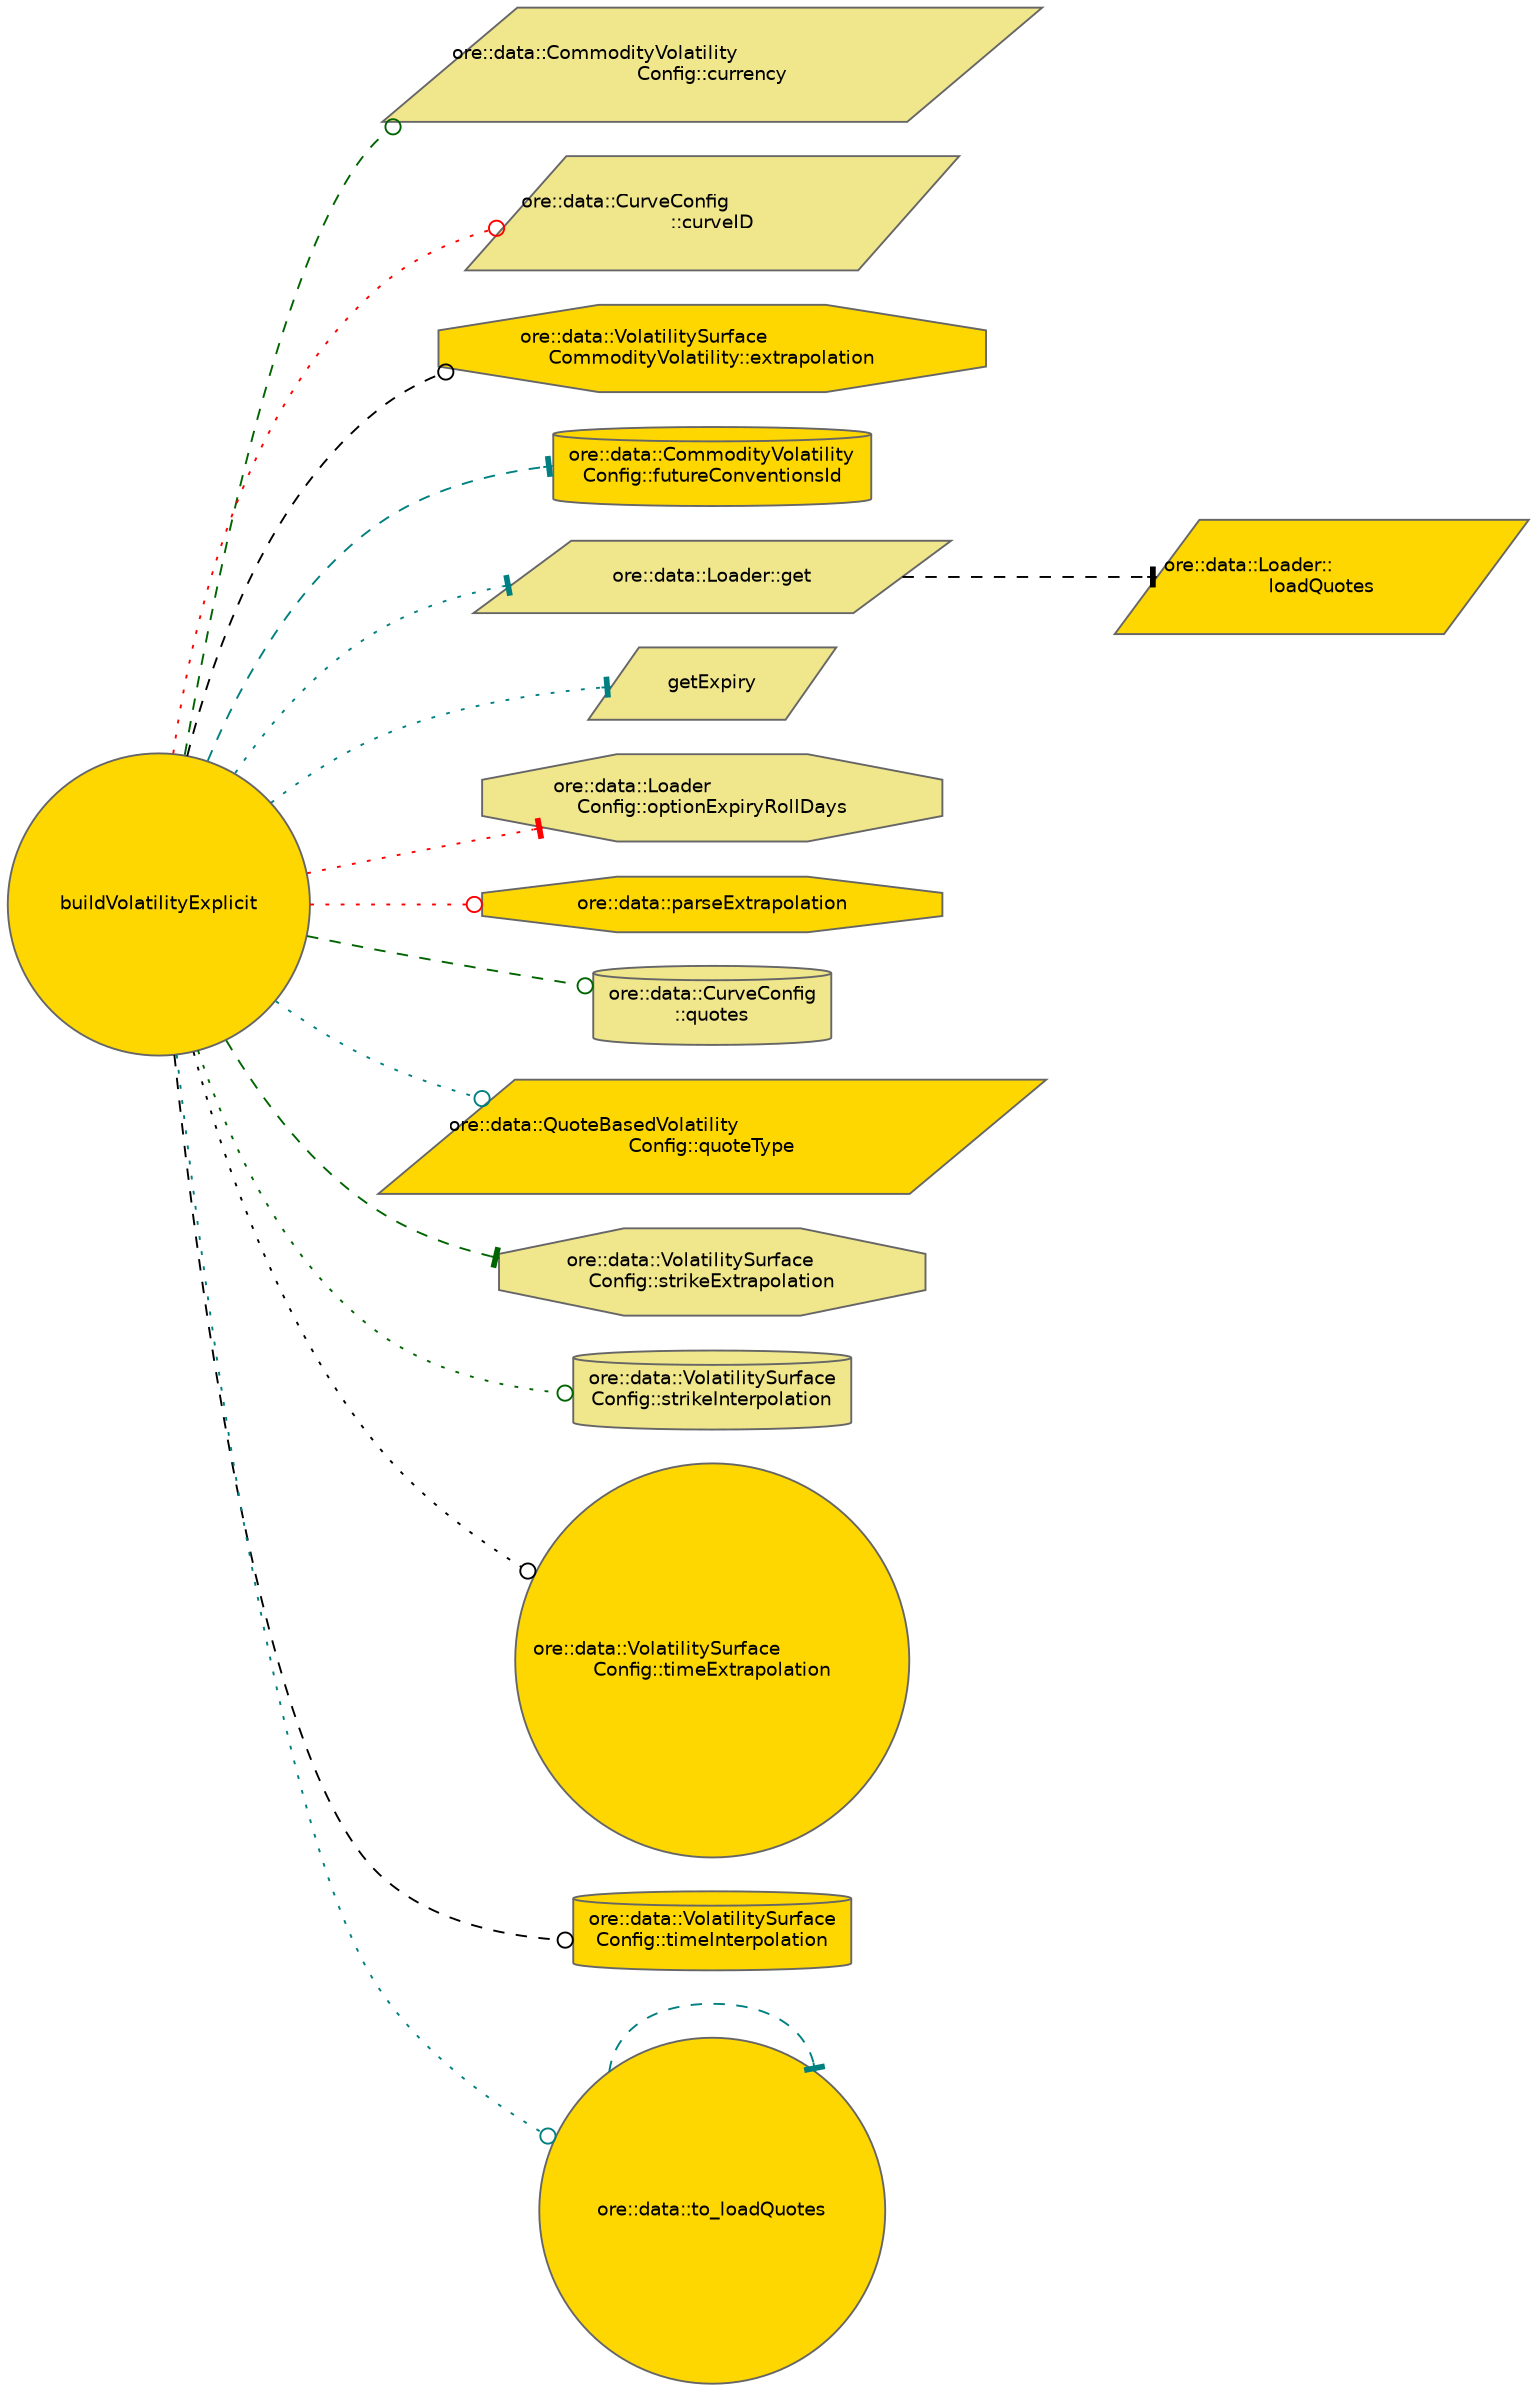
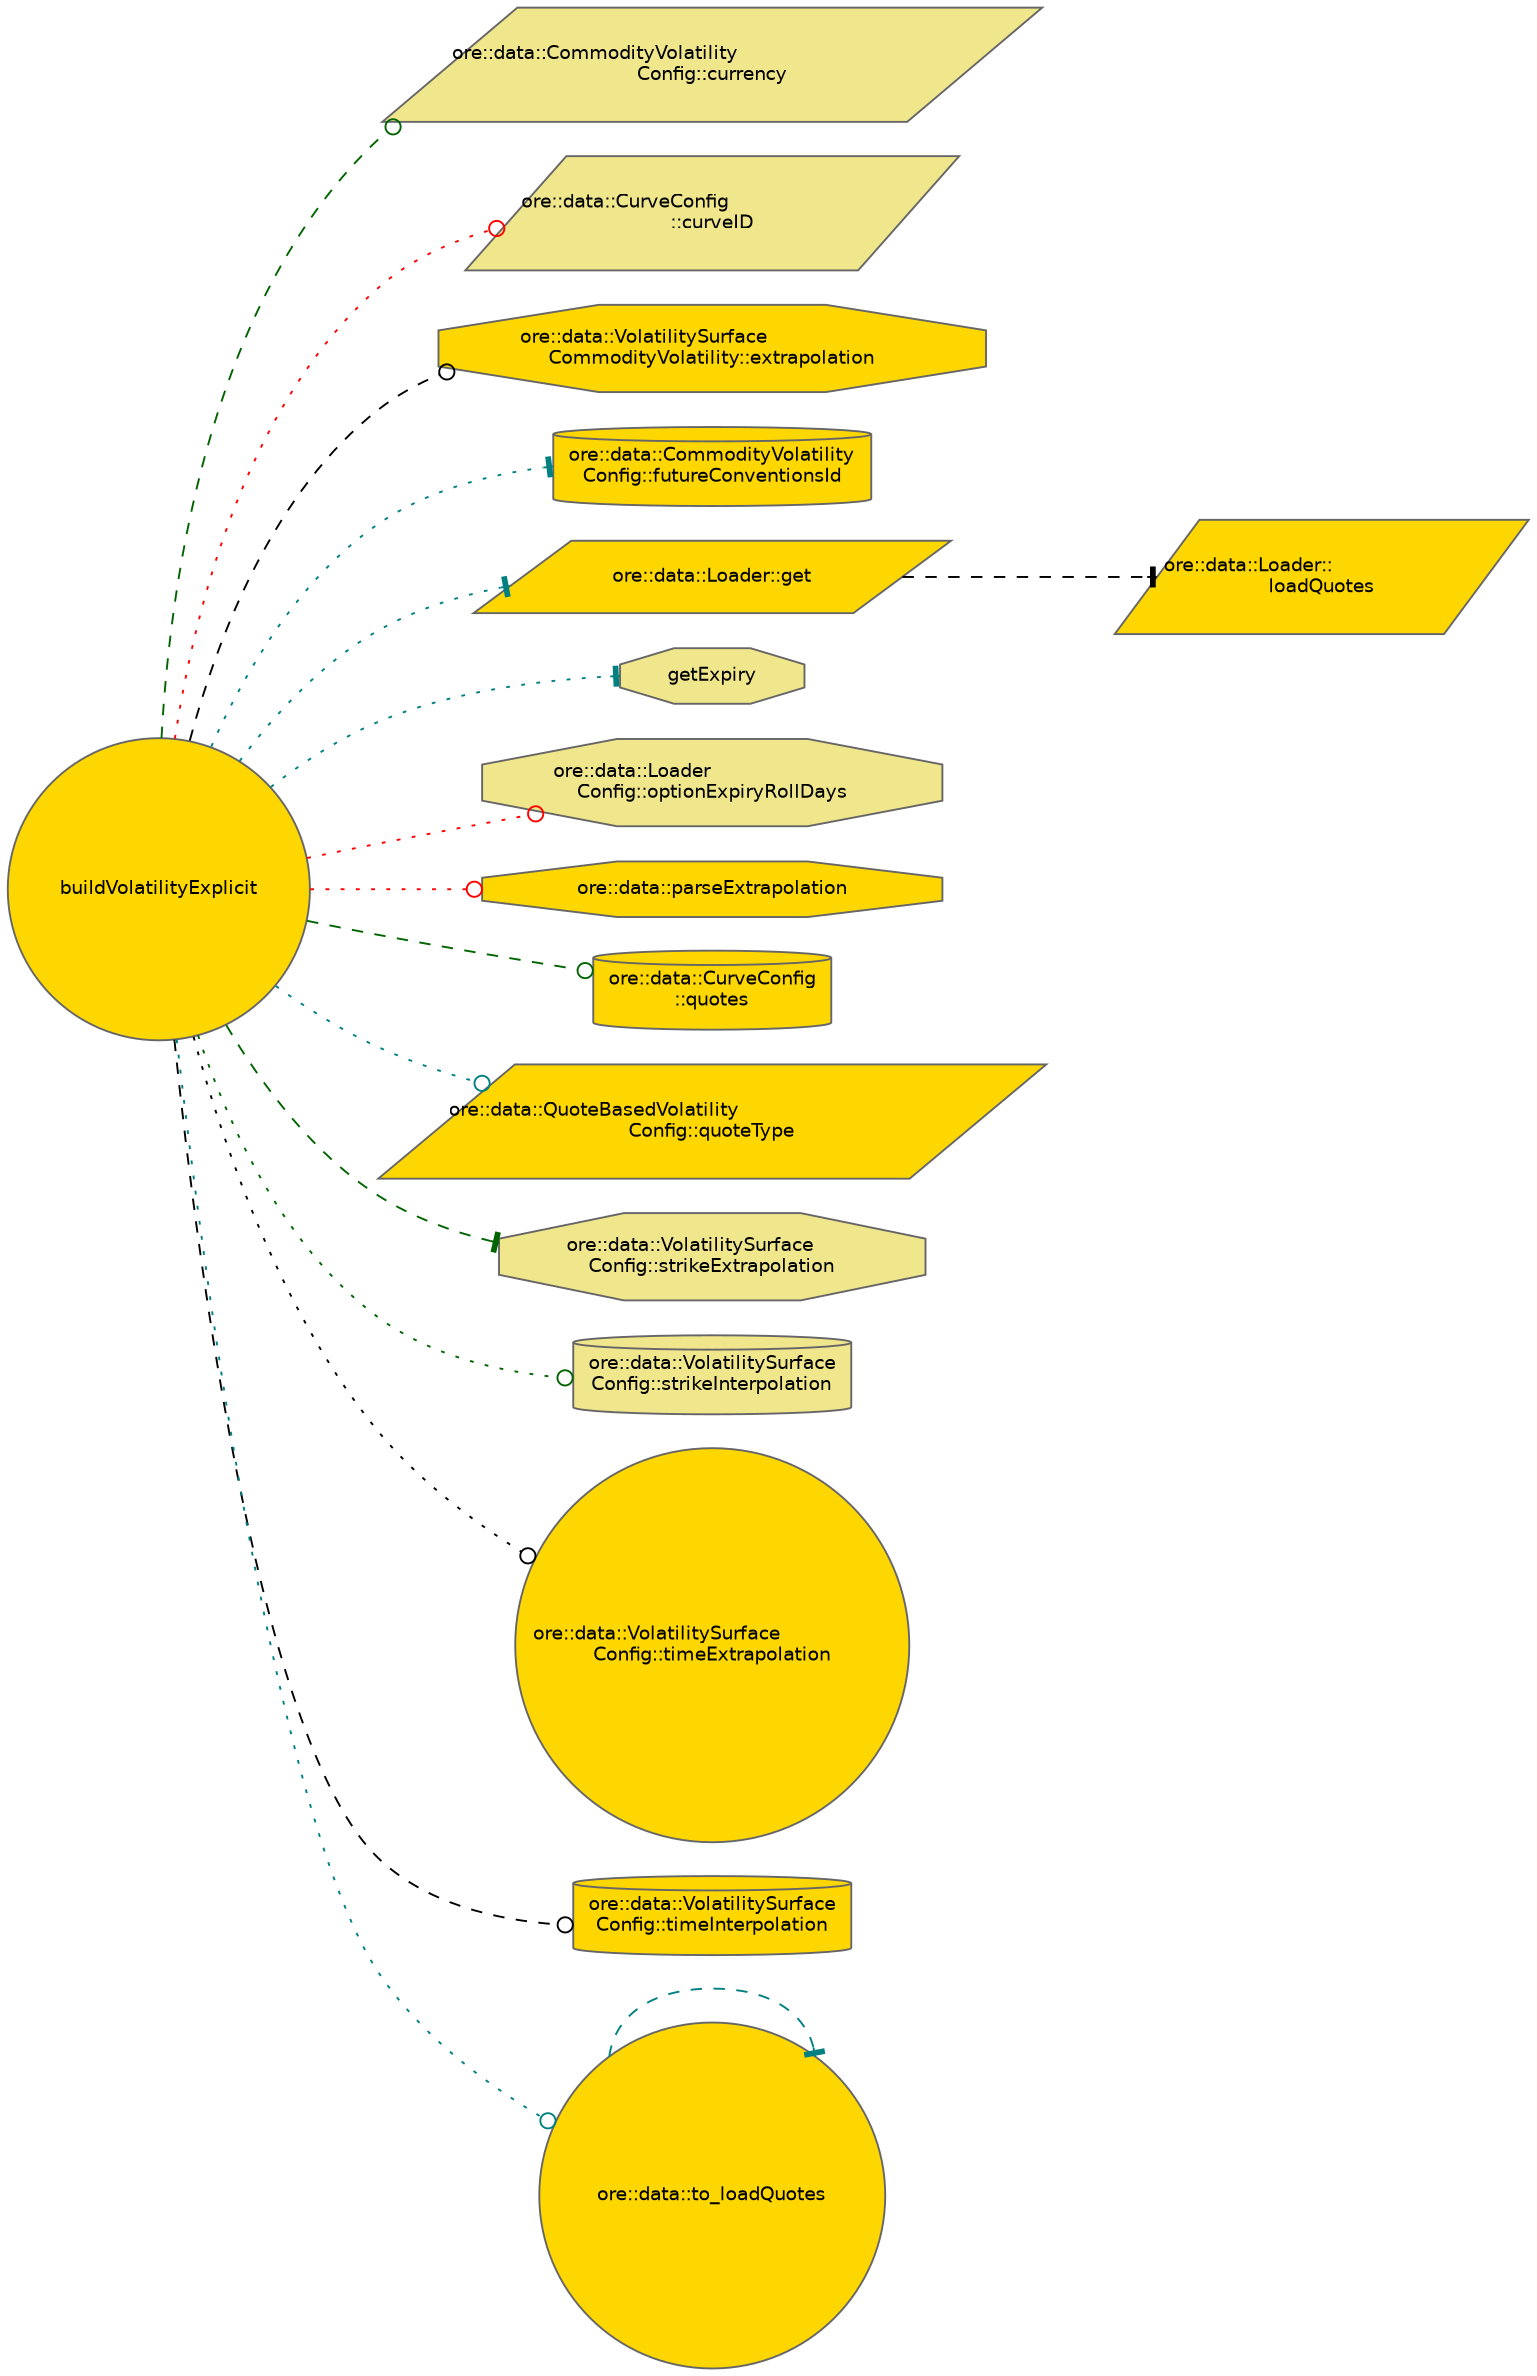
(333, 563) -> (338, 558)
(712, 577) -> (712, 577)
(712, 684) -> (712, 676)
(420, 851) -> (417, 836)
(712, 1005) -> (712, 990)
